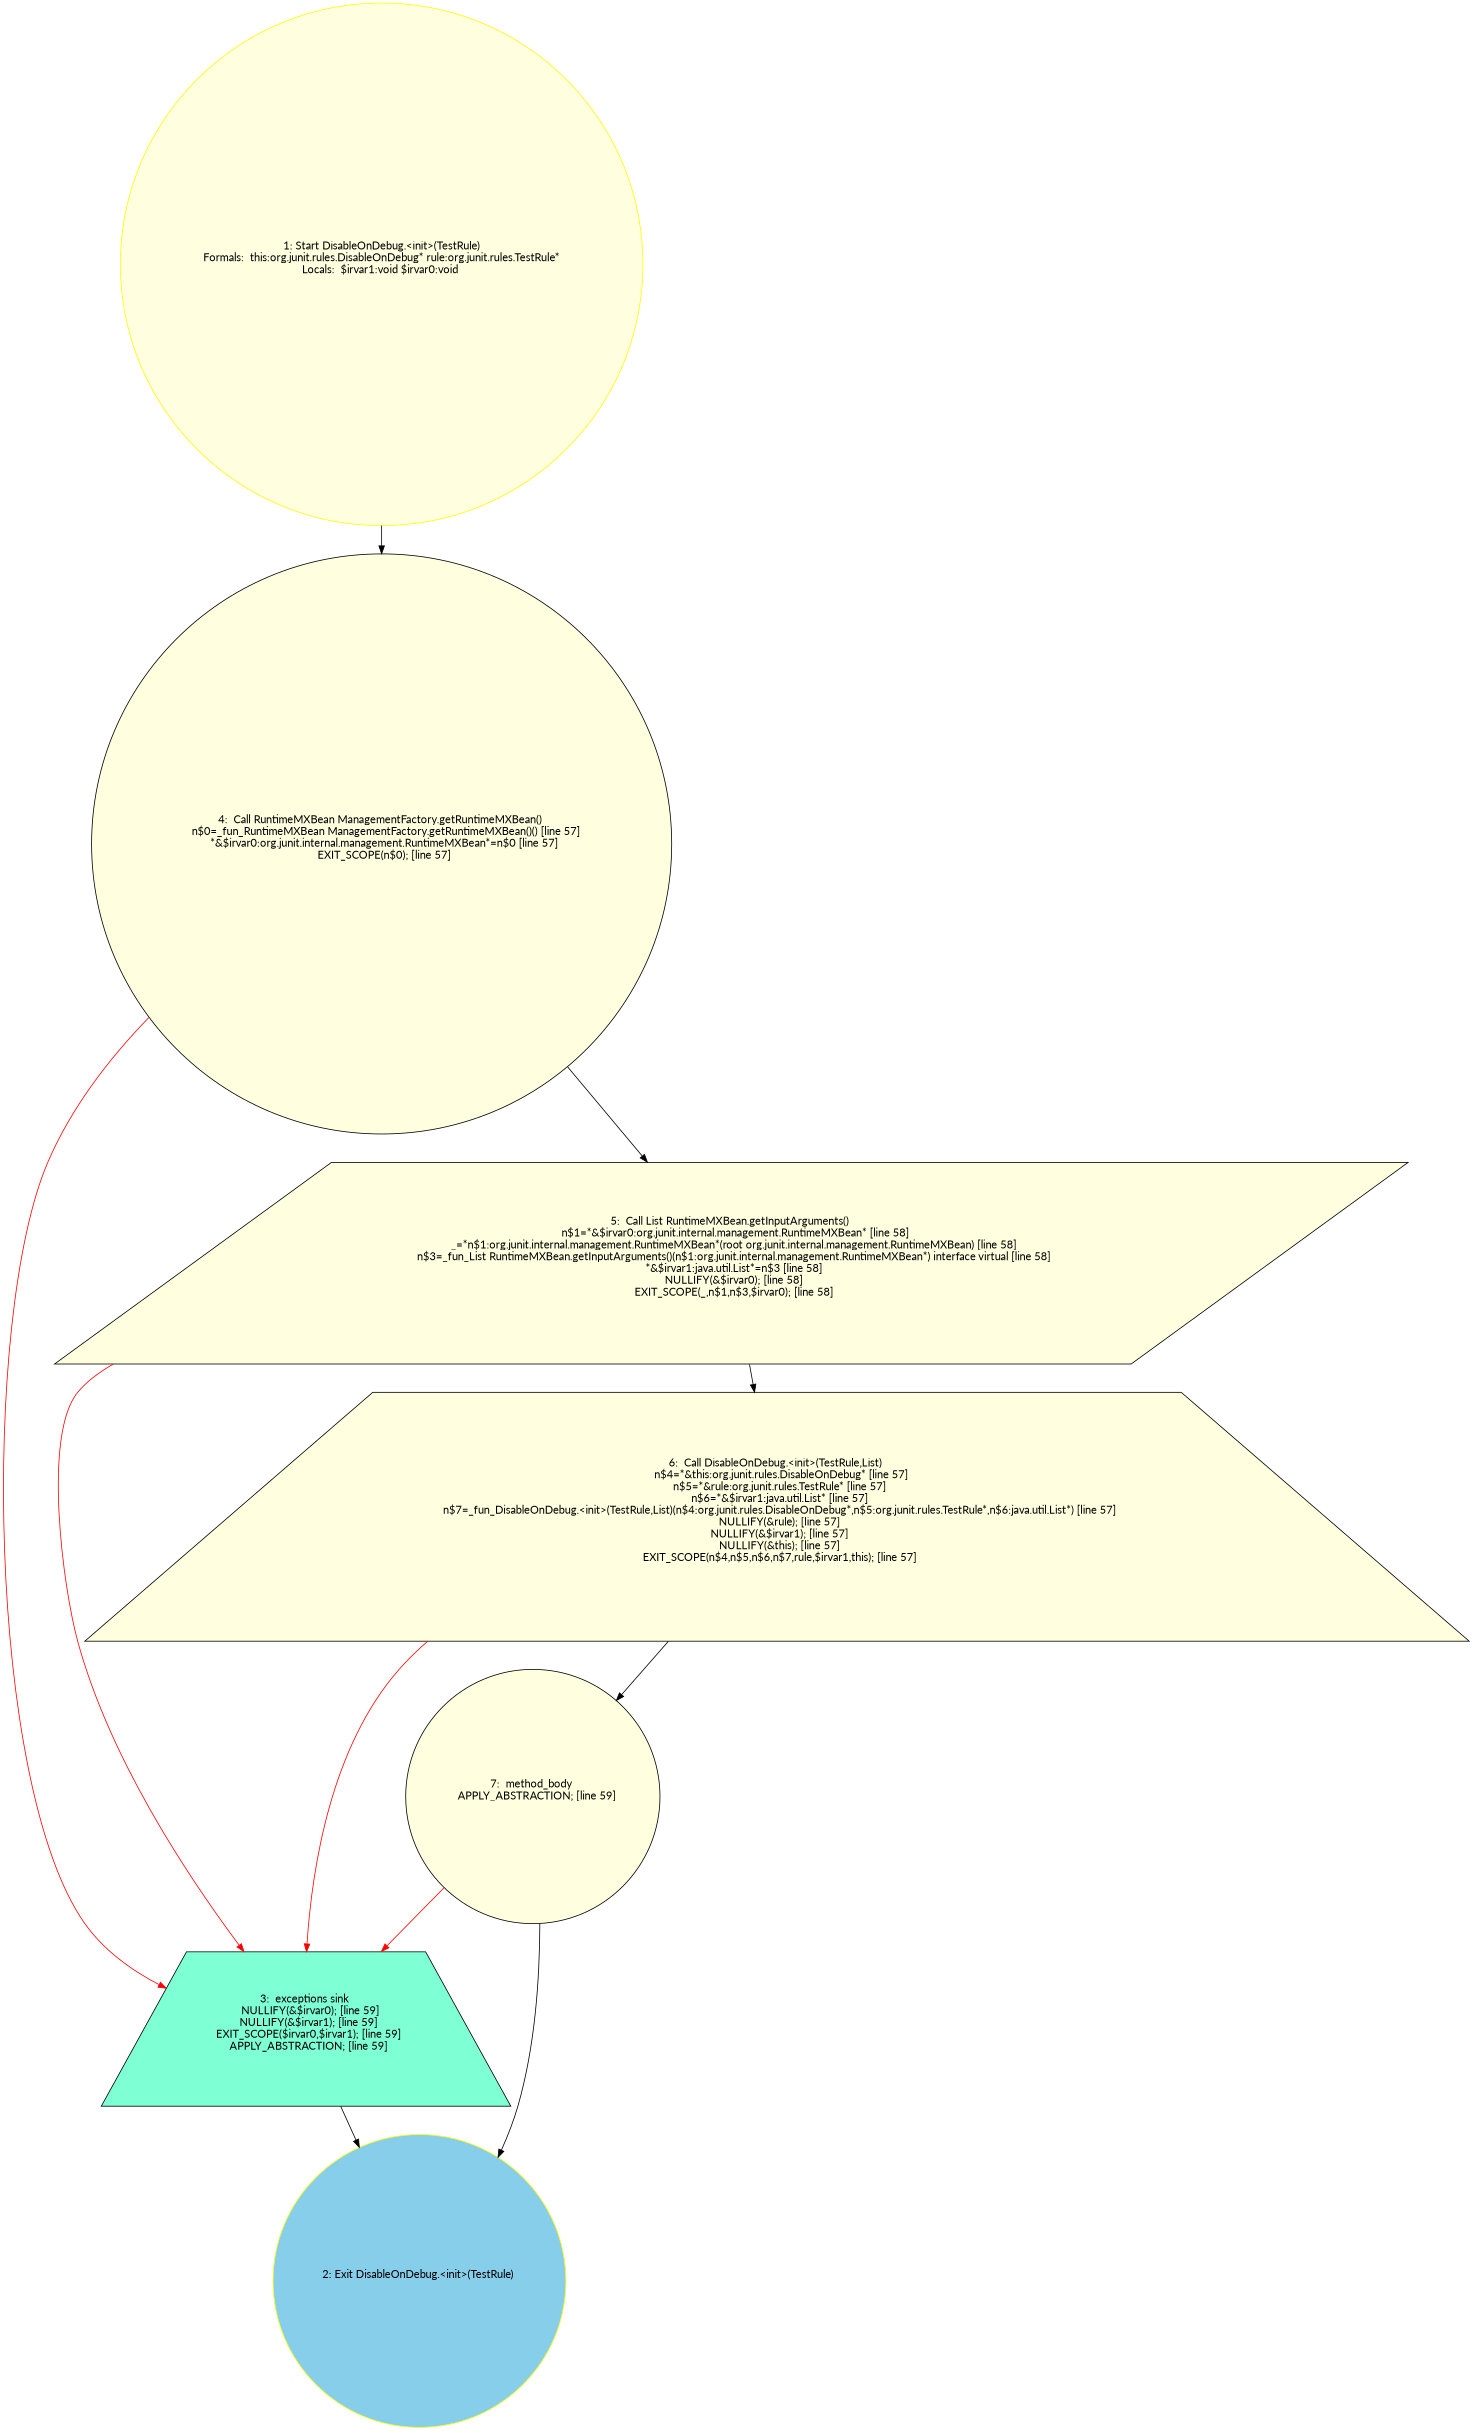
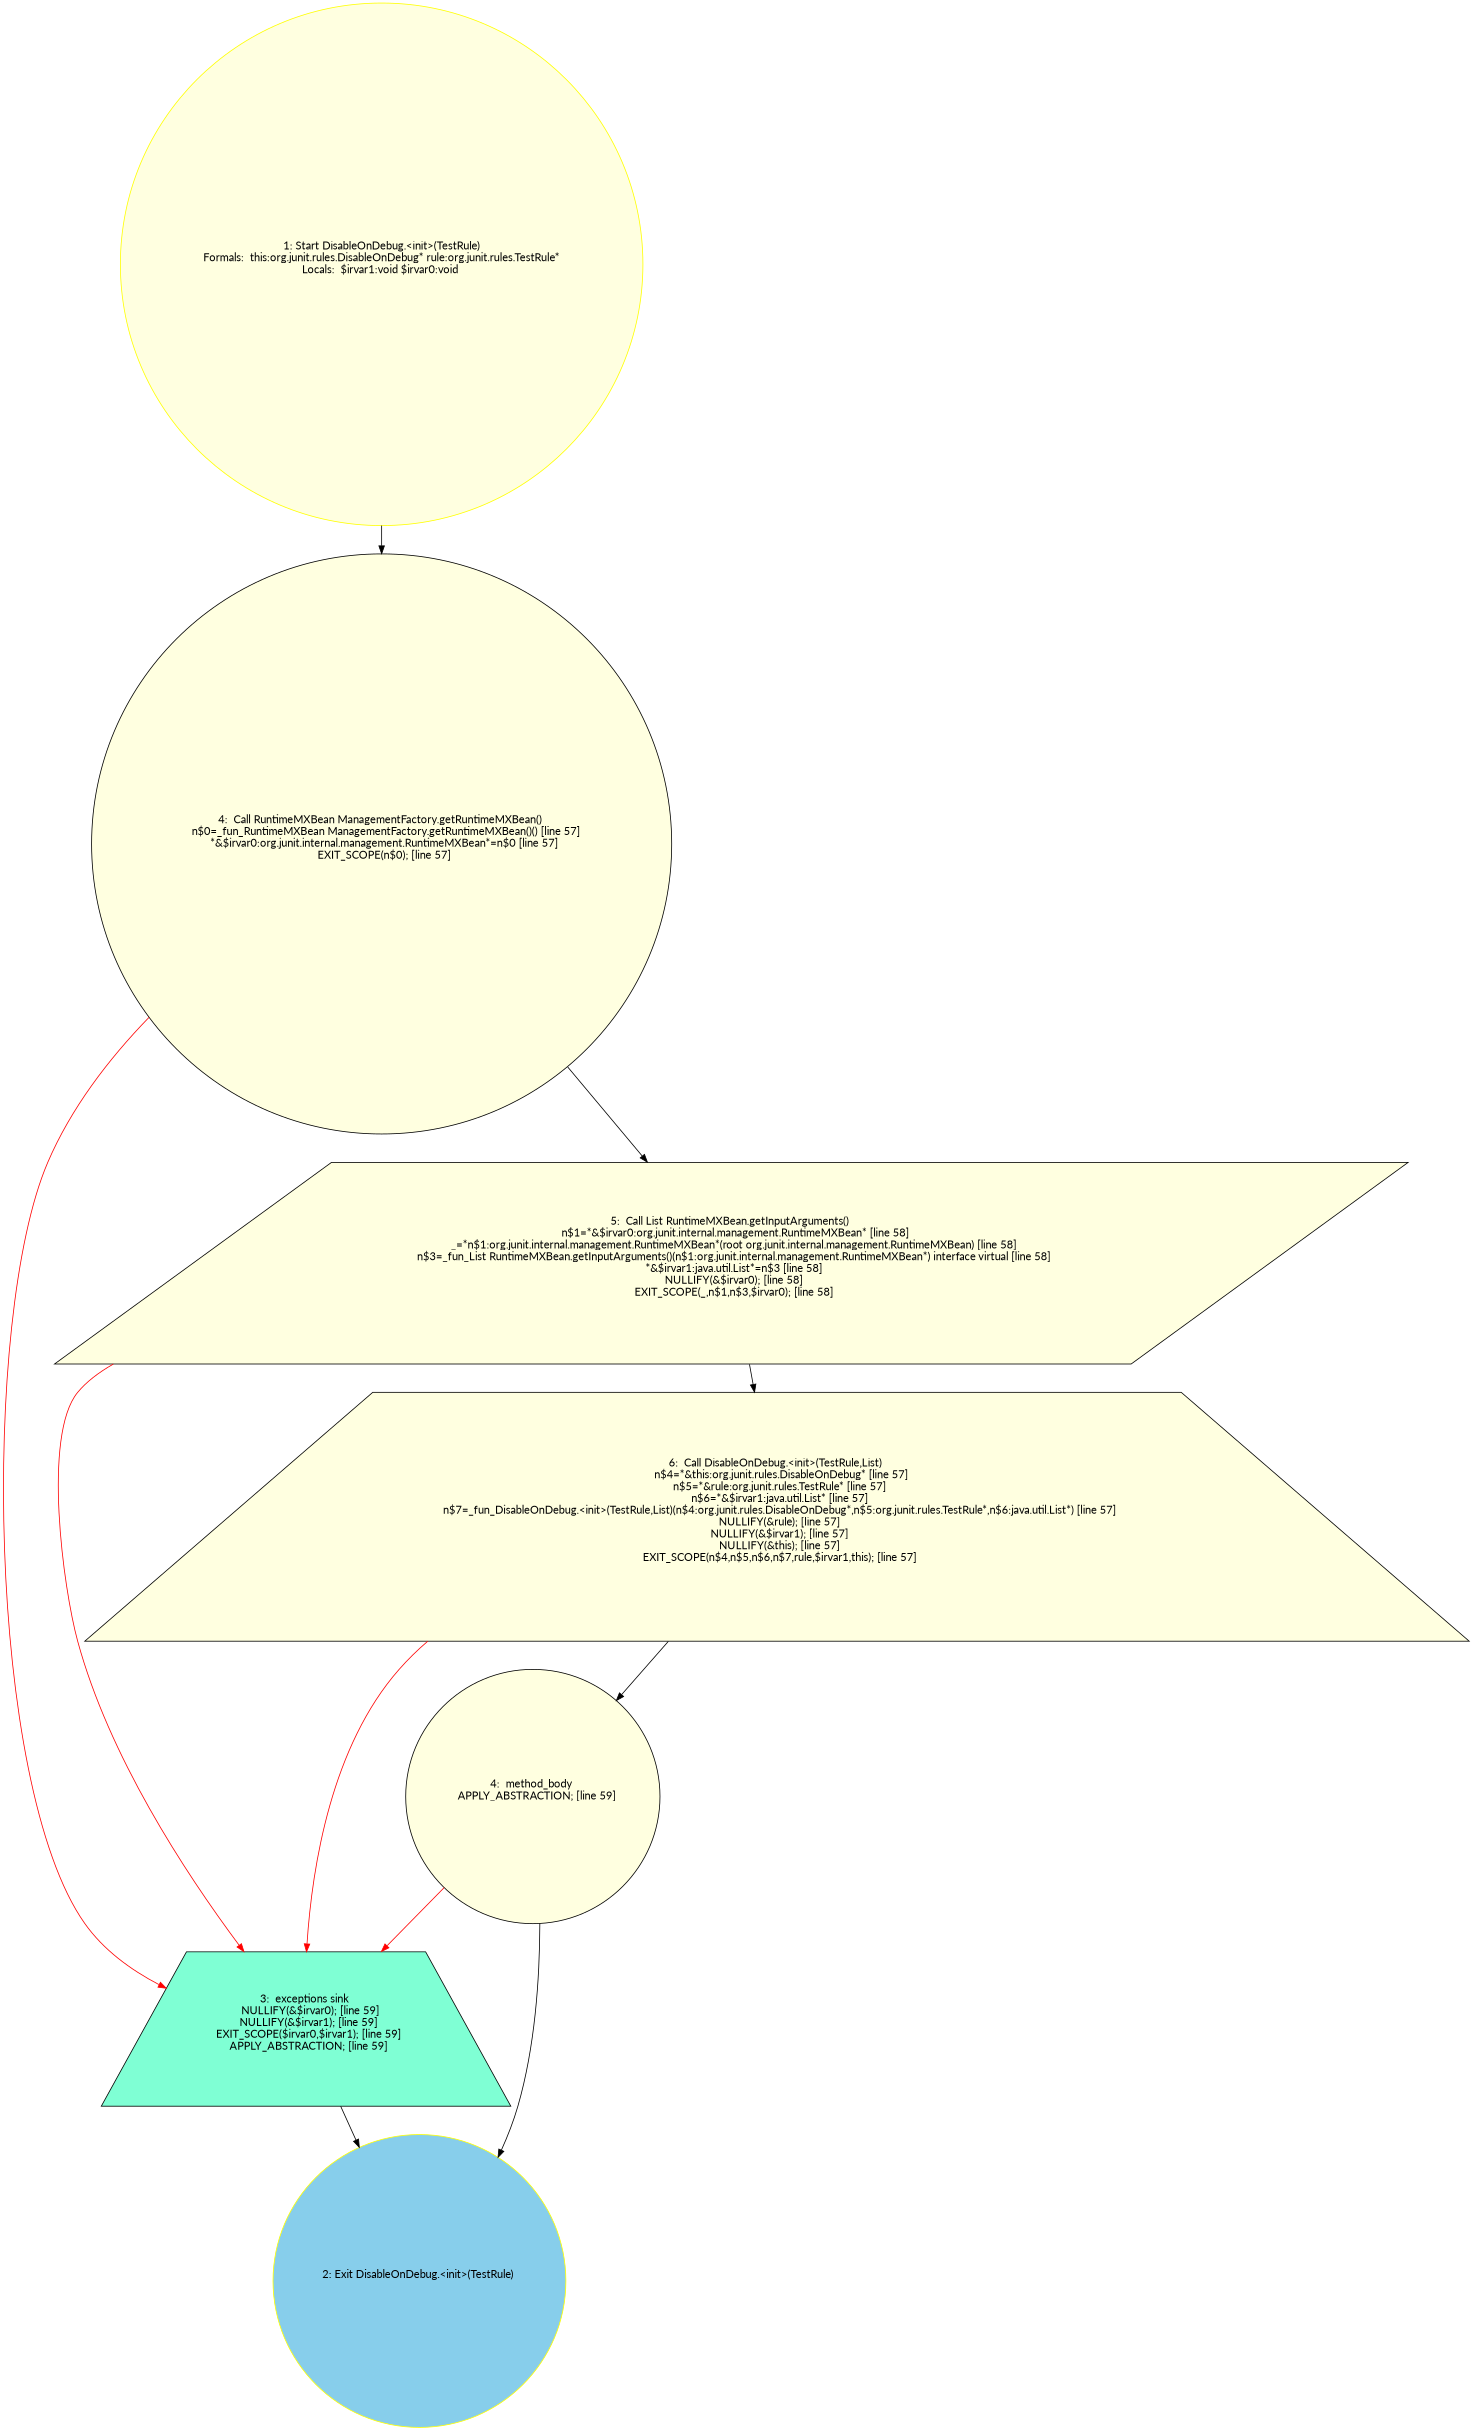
(533, 1797) -> (533, 1797)
